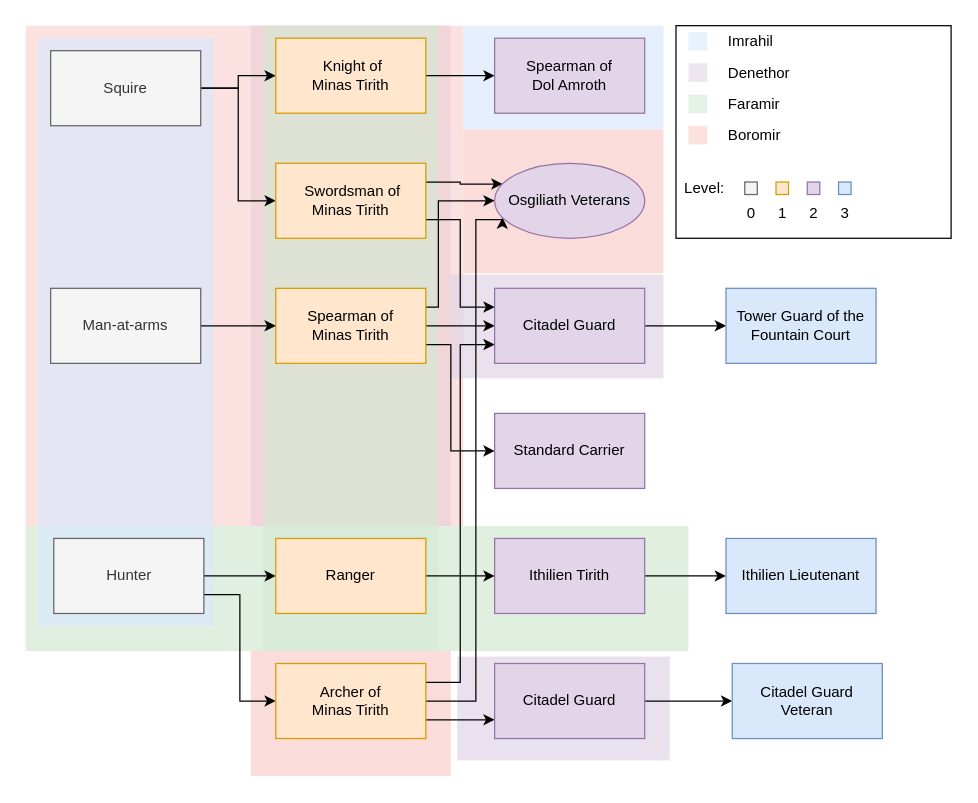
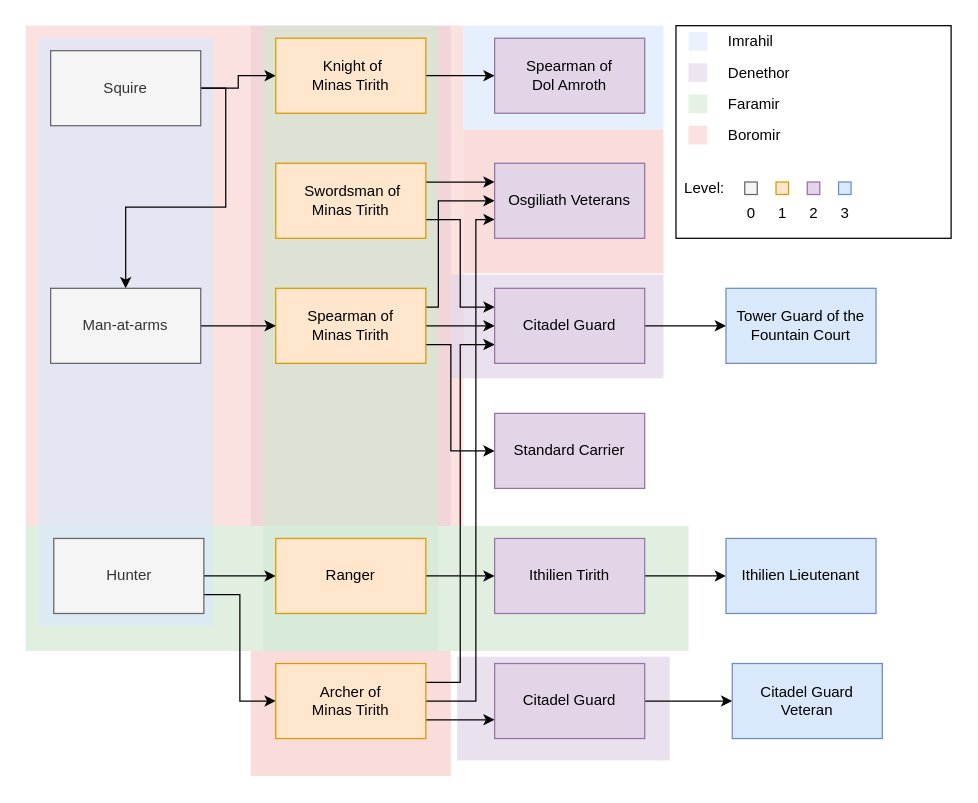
(238, 160) -> (197, 207)
(569, 201) -> (569, 201)
